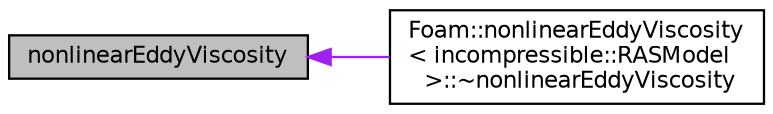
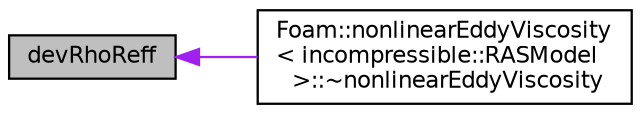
(158, 57) -> (92, 57)
